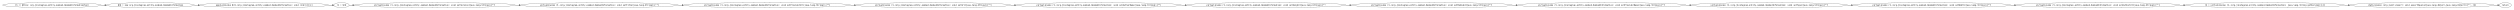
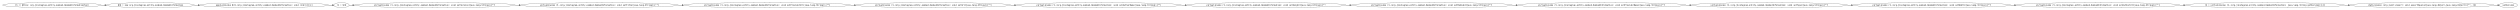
(2505, 5) -> (2508, 5)
